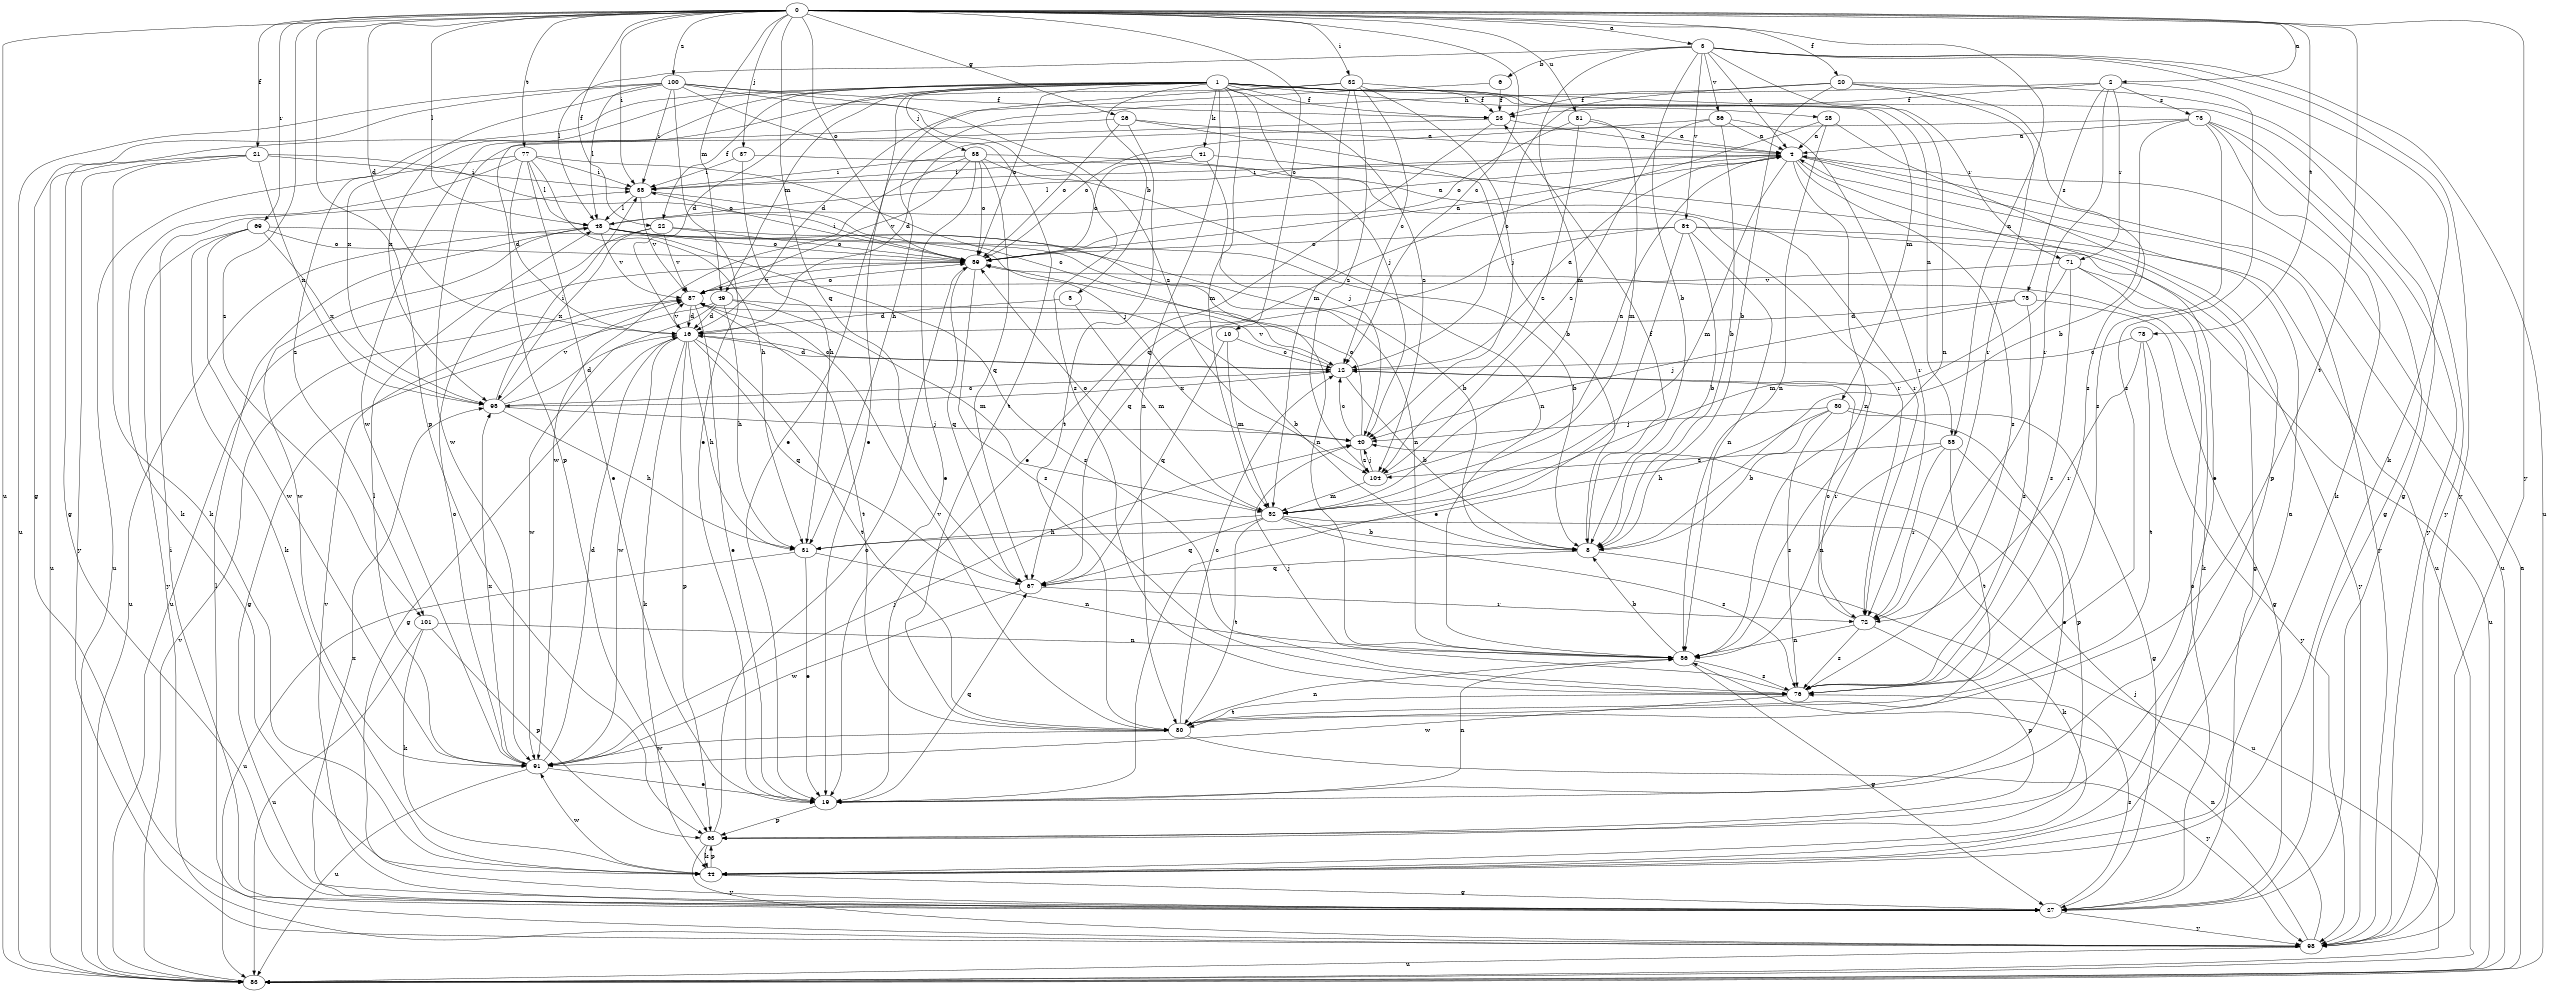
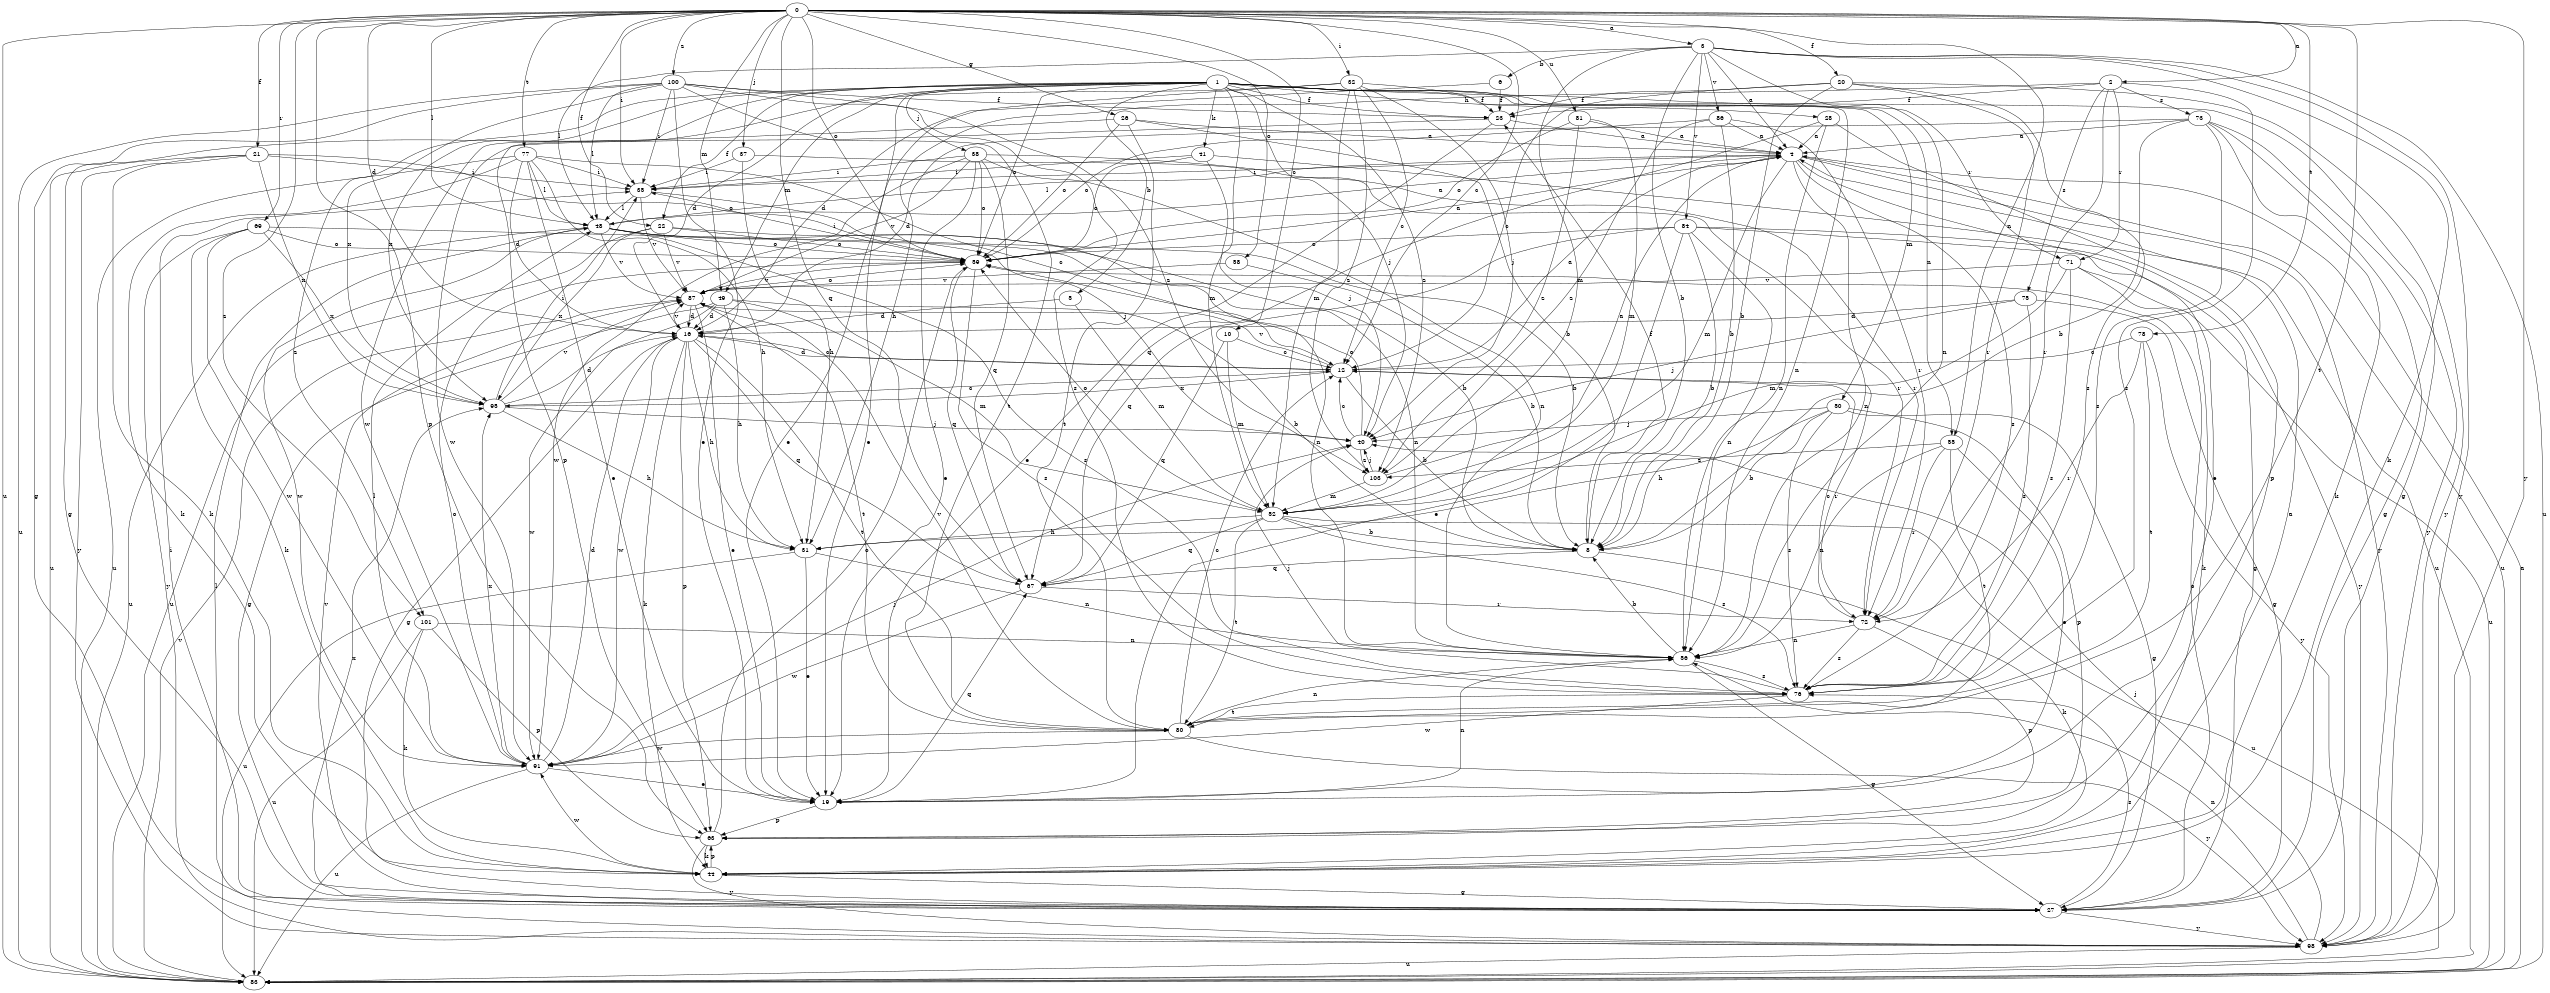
none -> (1237, 262)
(1142, 401) -> (1845, 116)
(1375, 478) -> (1375, 478)
